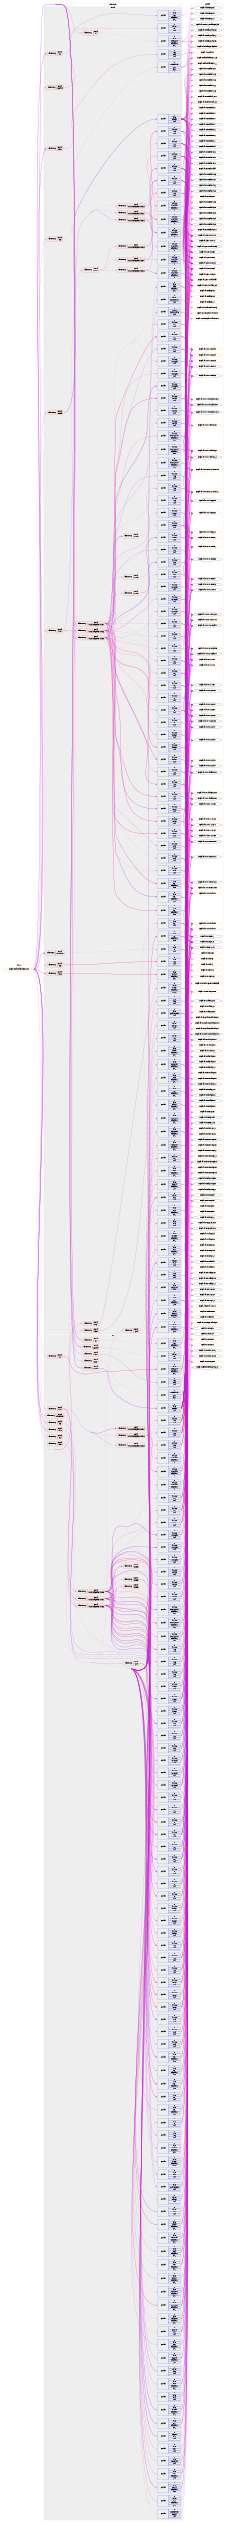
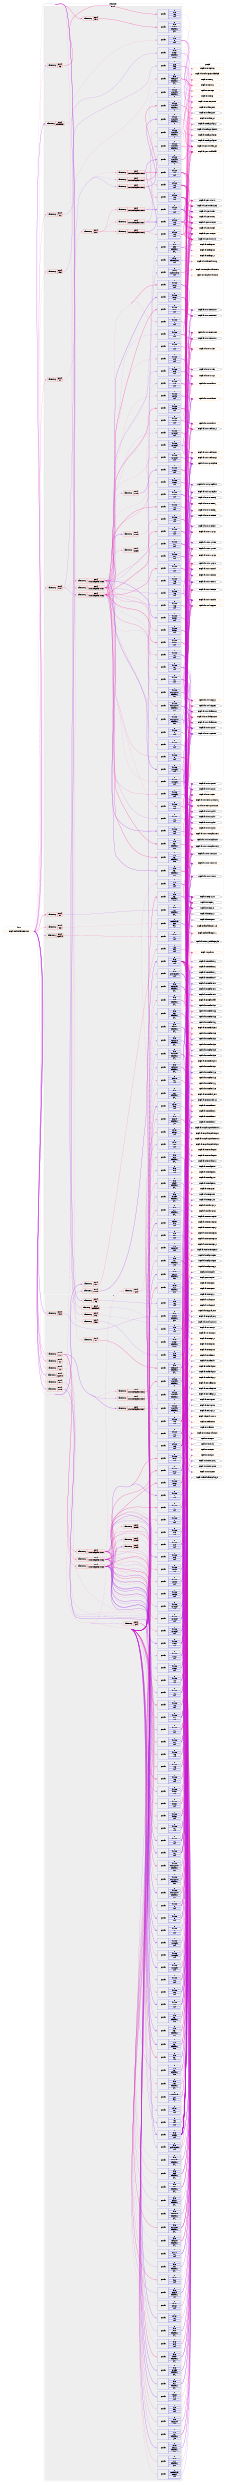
(207, 8) -> none
(207, 197) -> (207, 1028)
(207, 470) -> (207, 806)
